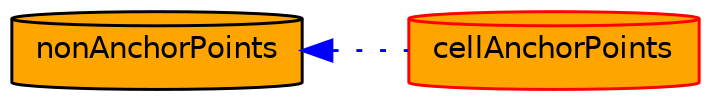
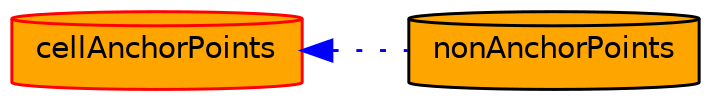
(370, 51) -> (370, 51)
